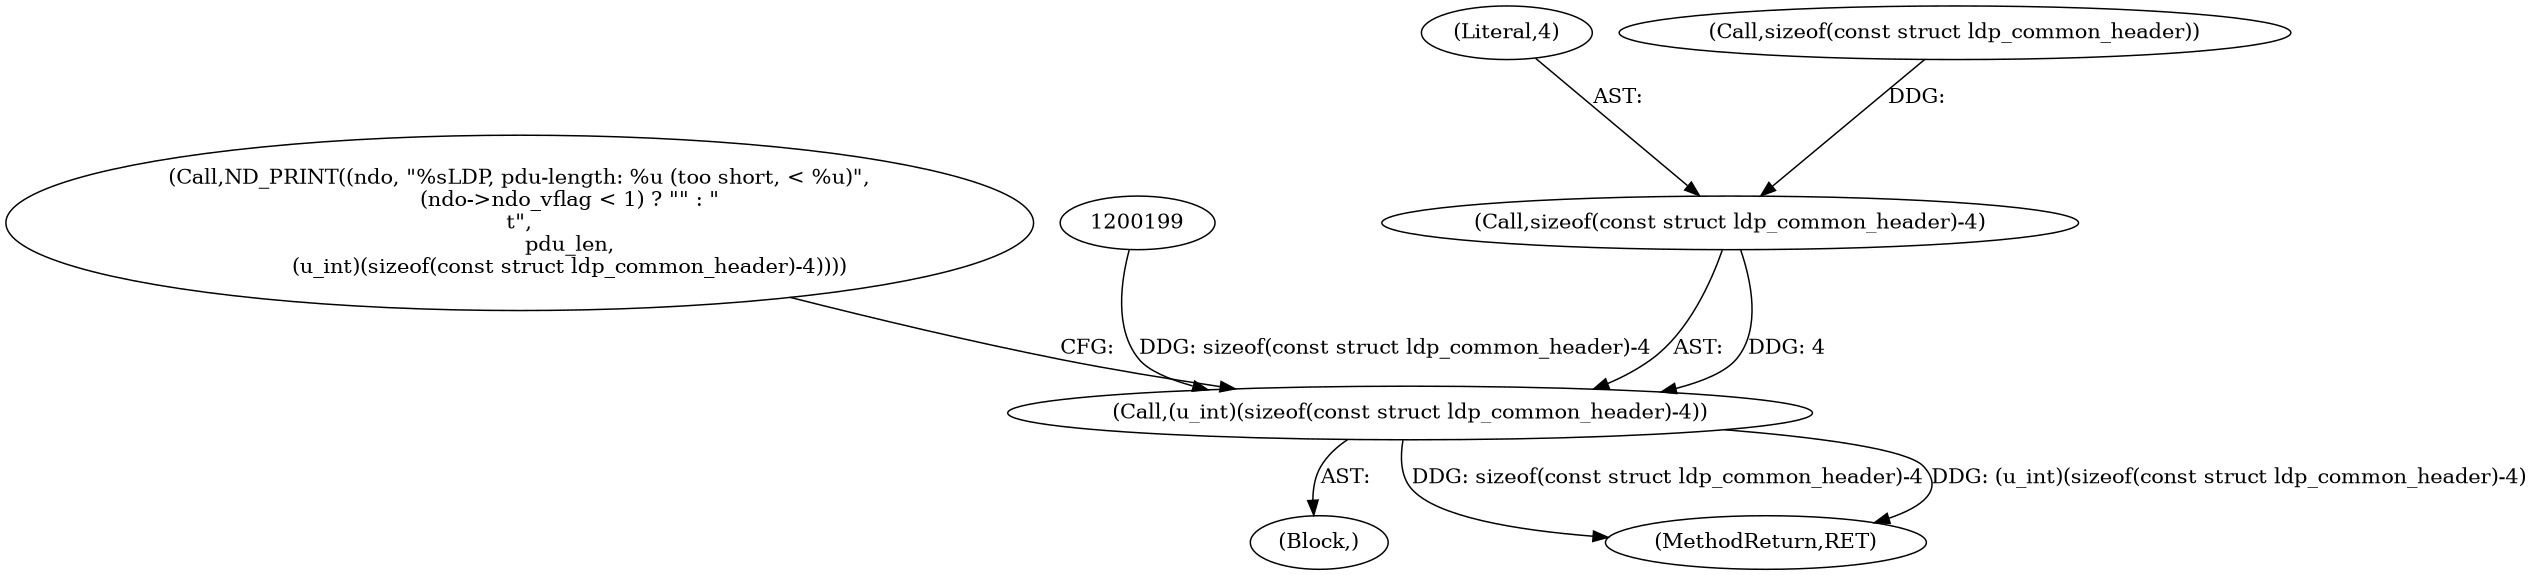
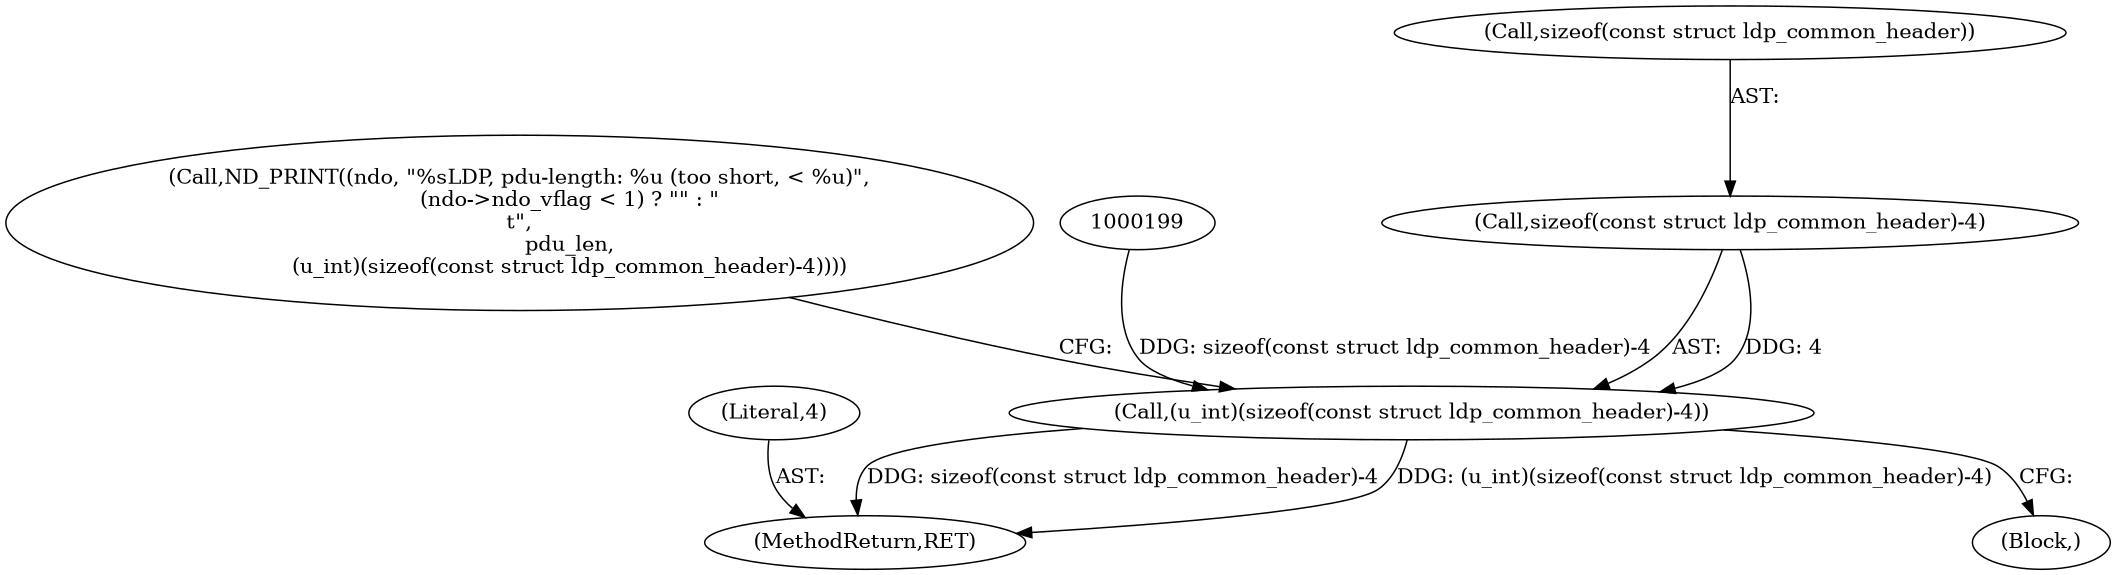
(1920, 98) -> (1759, 98)
(1612, 122) -> (771, 478)
(1138, 223) -> (1138, 223)
(1349, 478) -> (2050, 478)
